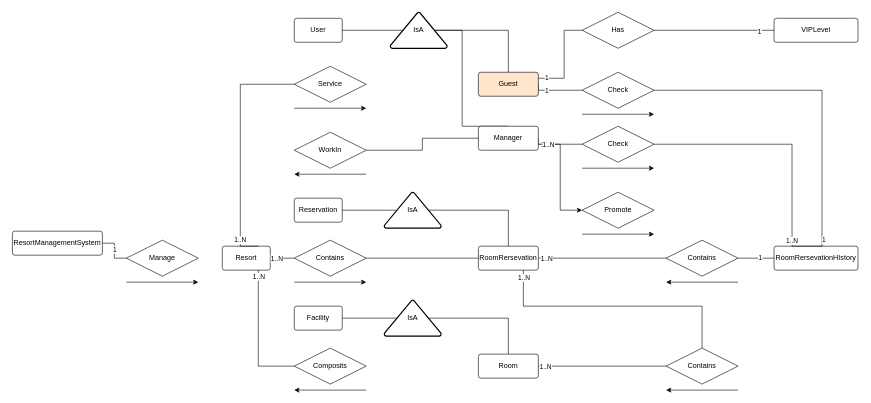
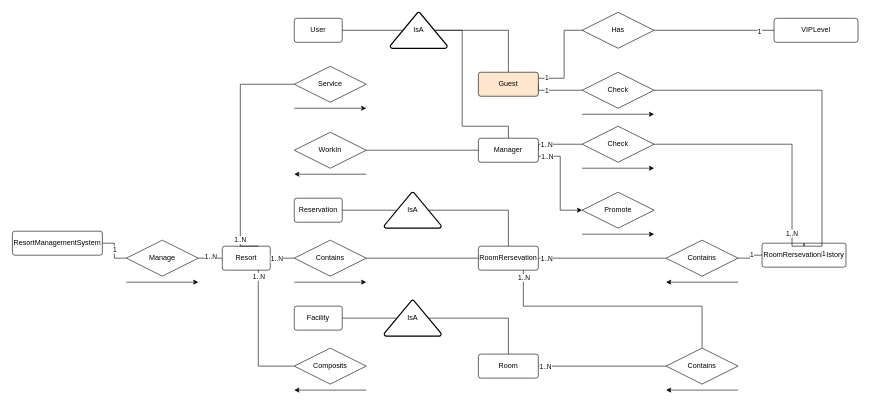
(509, 138) -> (509, 150)
none -> (210, 258)
(816, 258) -> (804, 255)
